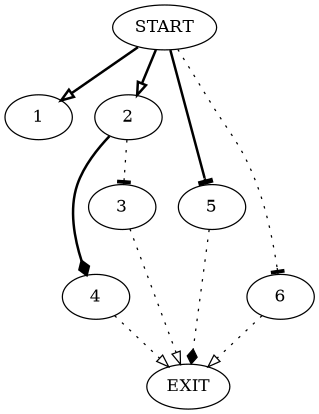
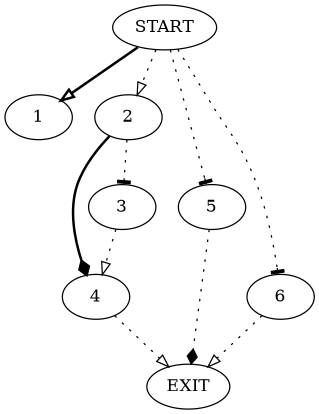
(149, 67) -> (149, 67)
(187, 114) -> (187, 114)
(153, 291) -> (111, 246)
